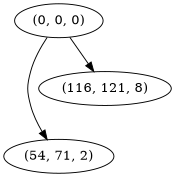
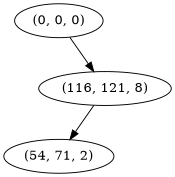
(28, 84) -> (85, 119)
